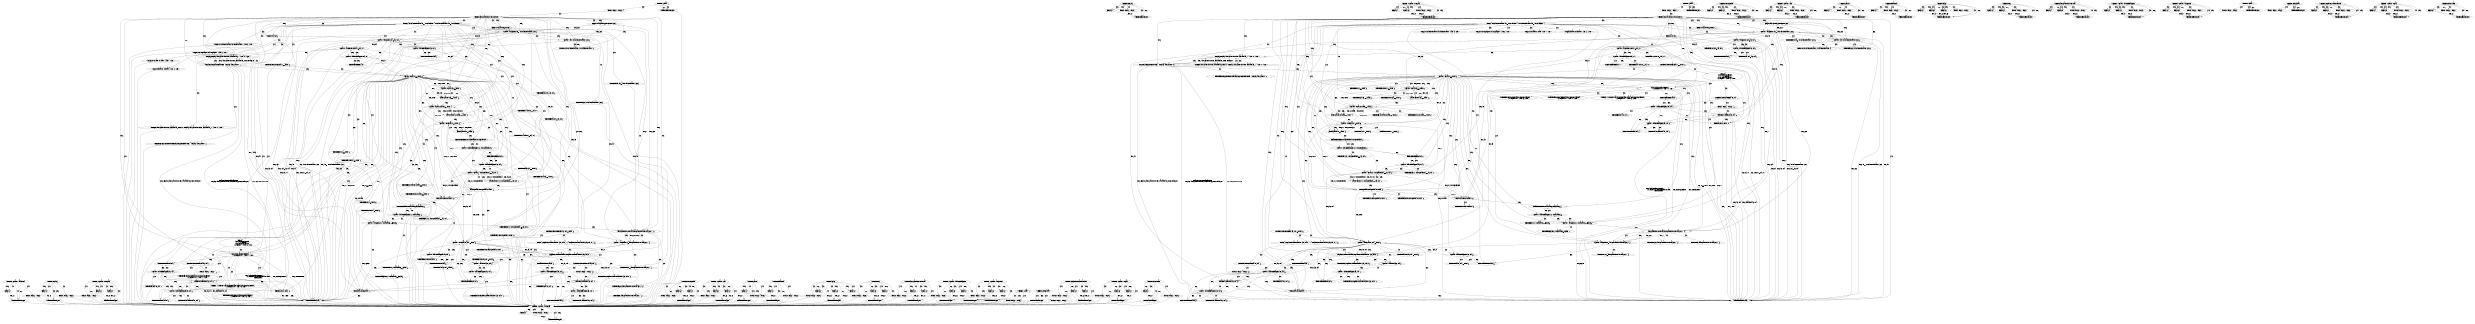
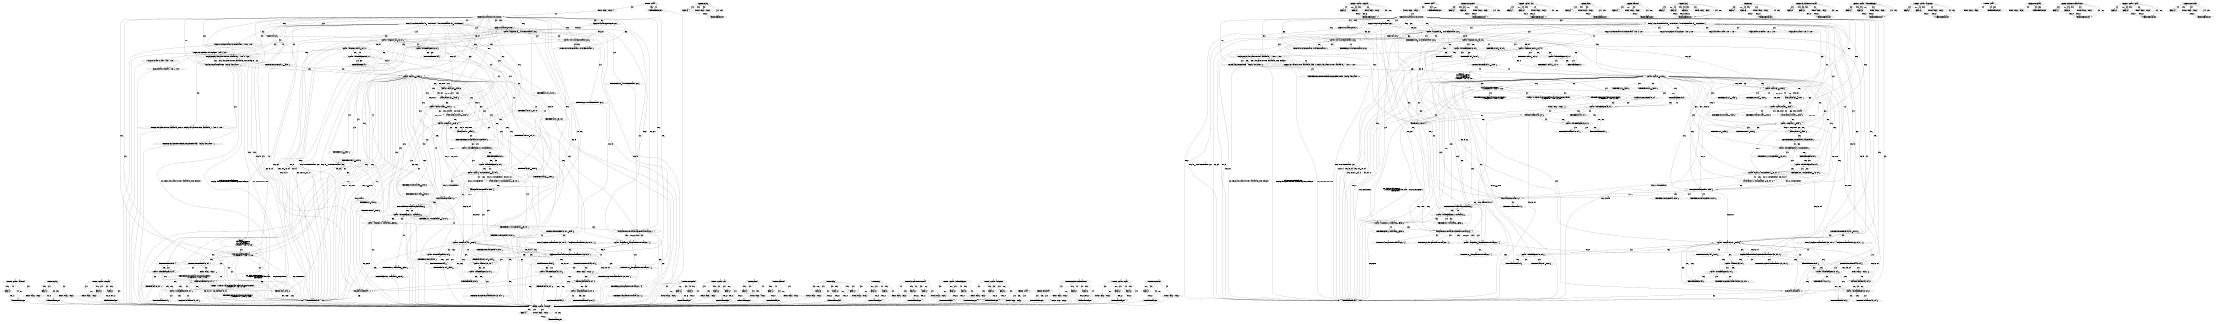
none -> (1801, 32)
